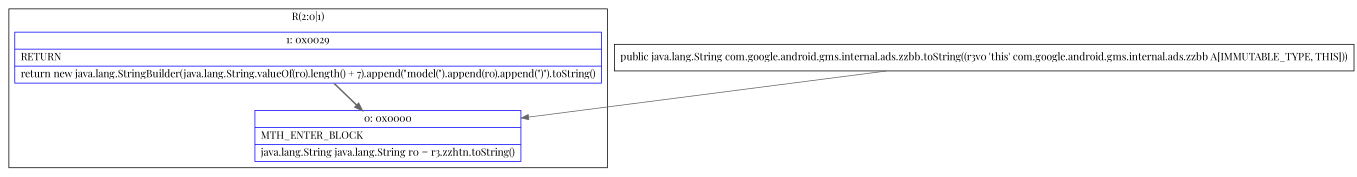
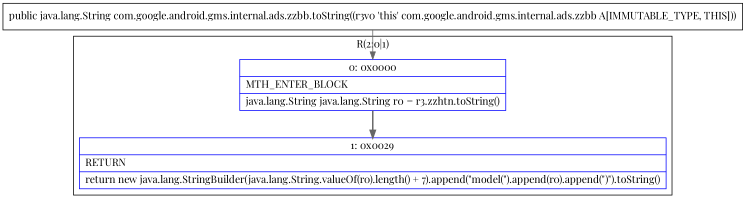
(345, 94) -> (373, 120)
